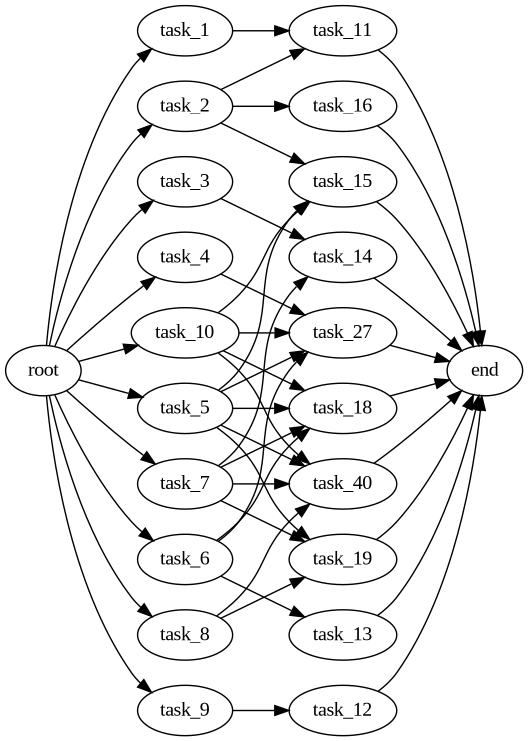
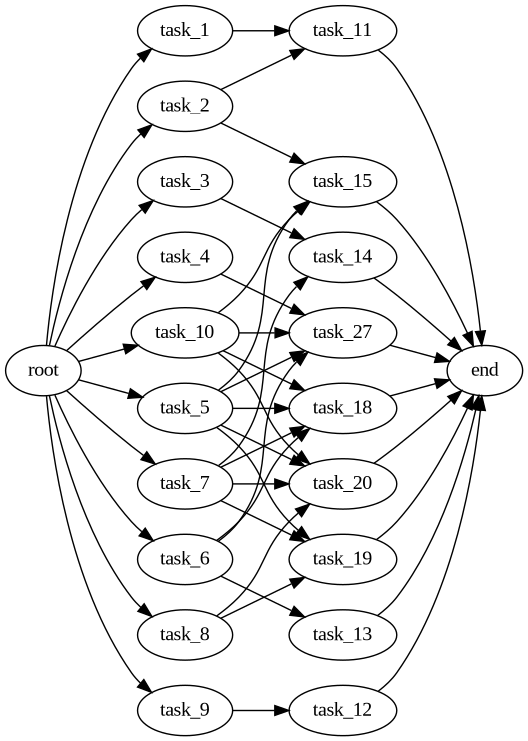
(343, 106) -> none
(343, 484) -> (343, 484)
